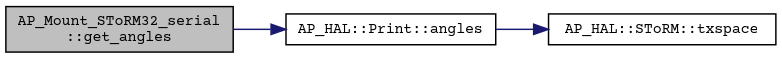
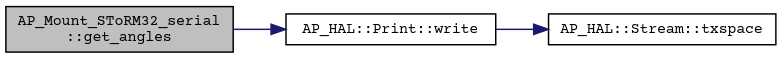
(391, 29) -> (391, 29)
(662, 29) -> (662, 29)
